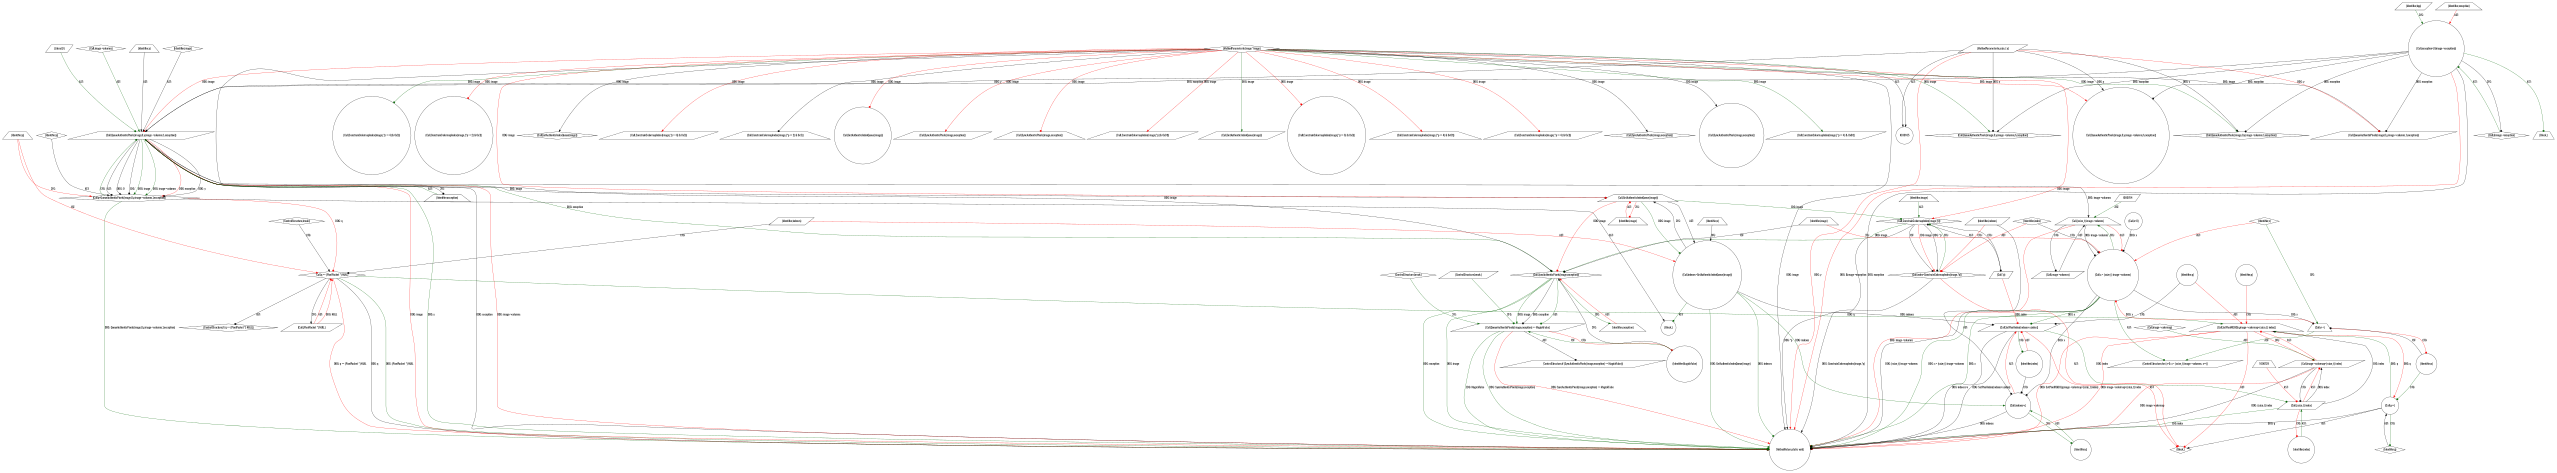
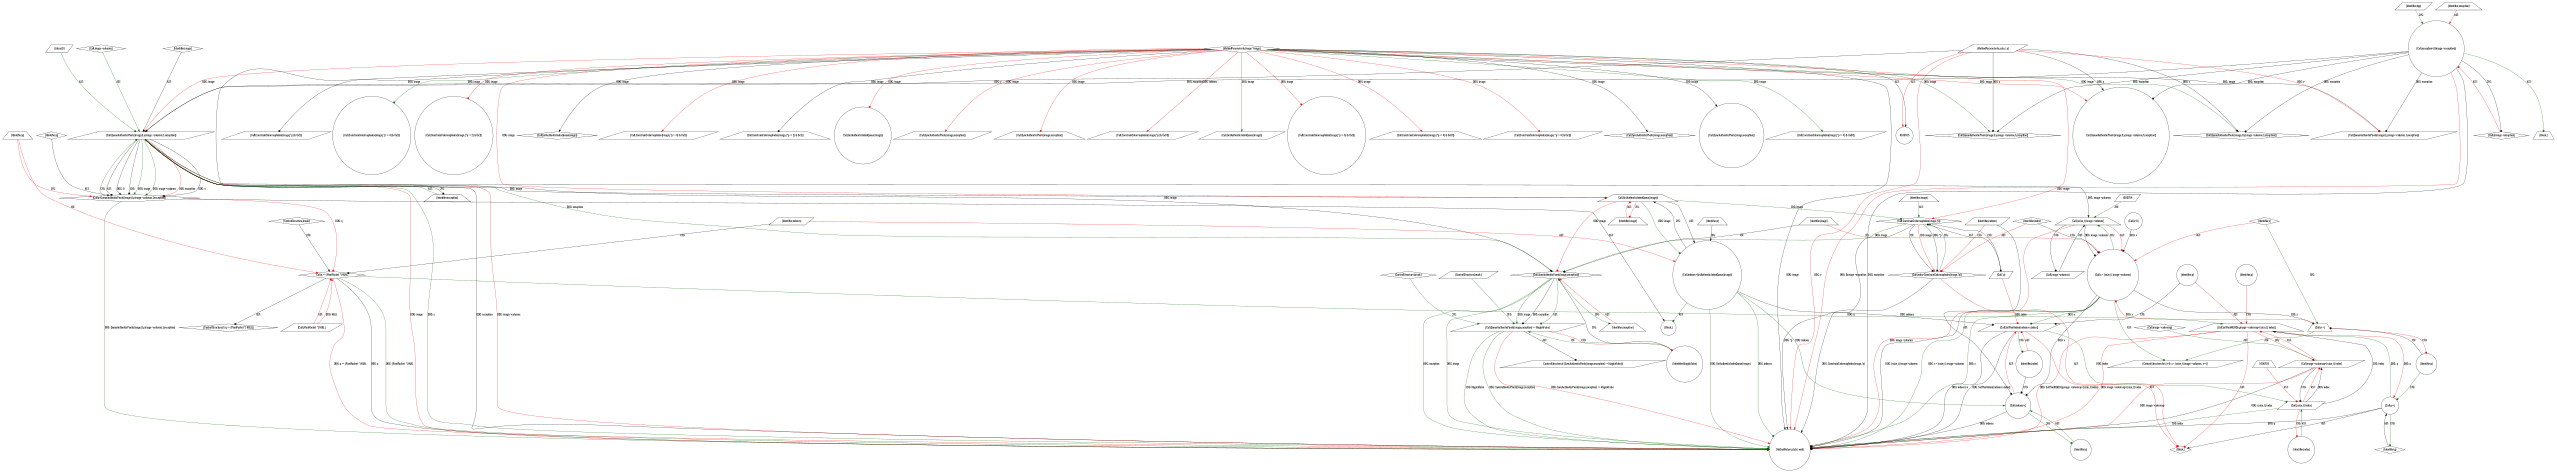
(144, 49) -> none
(1918, 73) -> (1918, 73)
(1210, 82) -> (1210, 82)
(2483, 98) -> (2483, 98)
none -> (276, 135)
(317, 299) -> none
